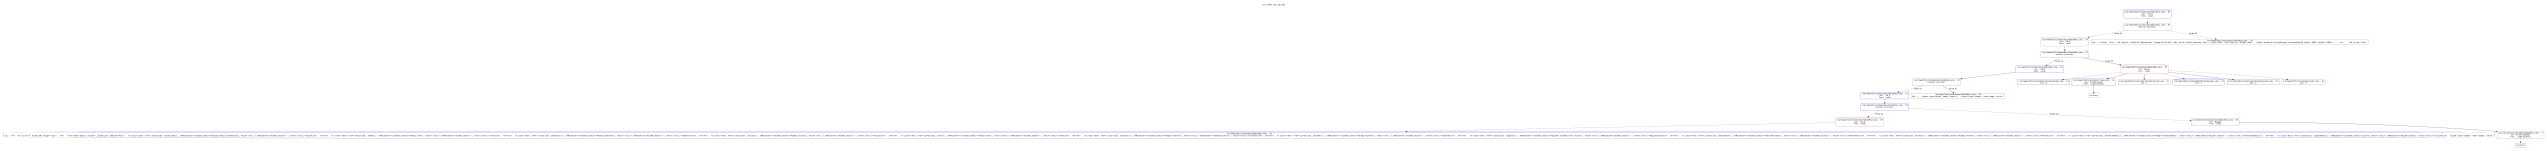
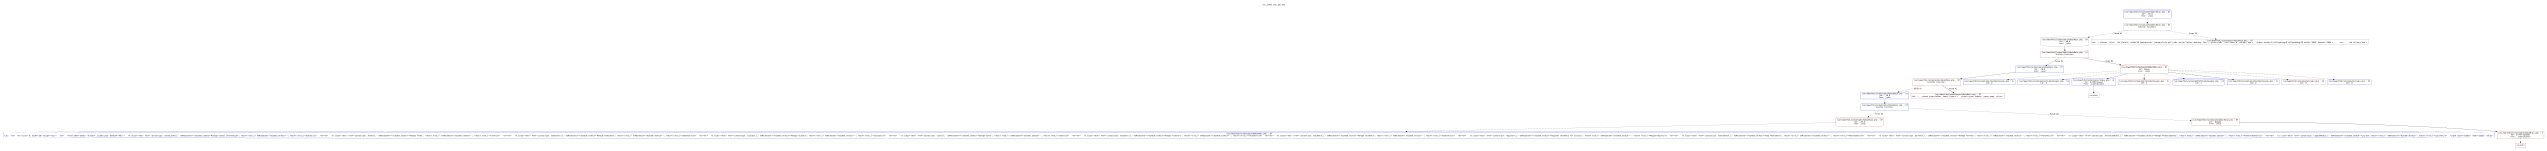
none -> (1989, 82)
none -> (2349, 82)
